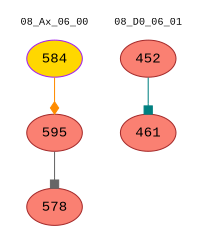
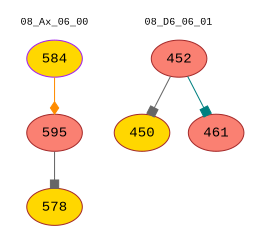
(149, 22) -> (179, 22)
none -> (142, 133)
(55, 207) -> (55, 207)
